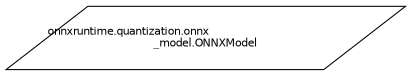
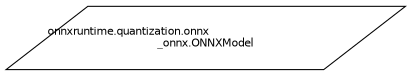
(206, 38) -> (206, 38)
